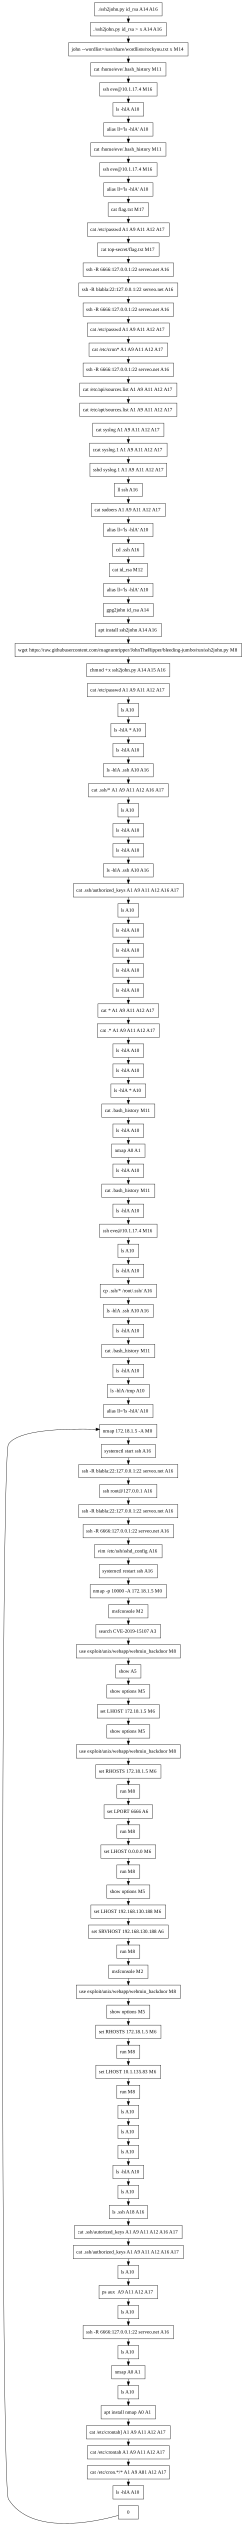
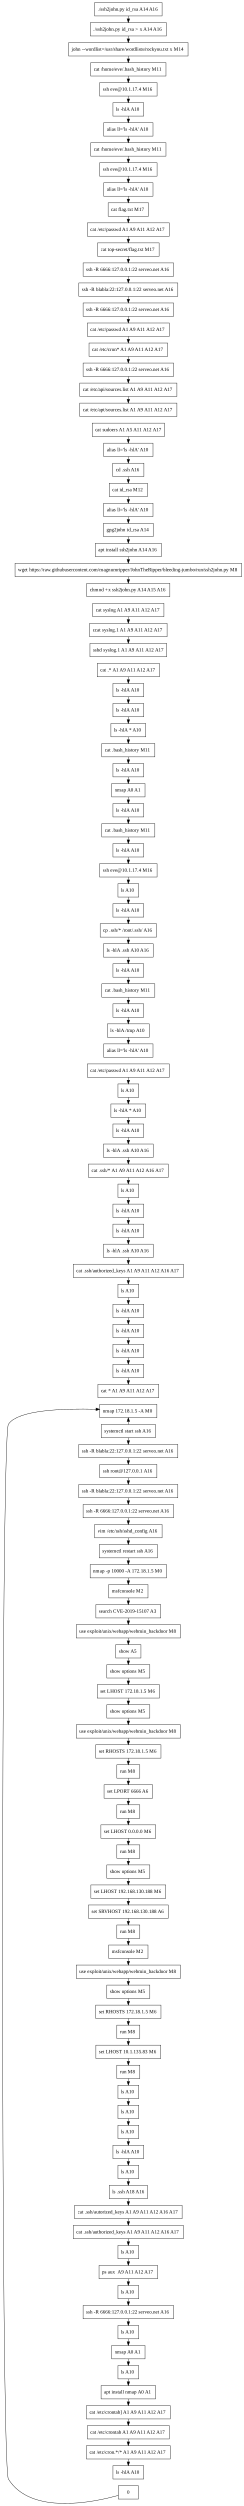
(128, 490) -> none
(128, 510) -> (128, 430)
(128, 1019) -> none
(128, 1439) -> (128, 1423)
(128, 2472) -> (128, 2452)
